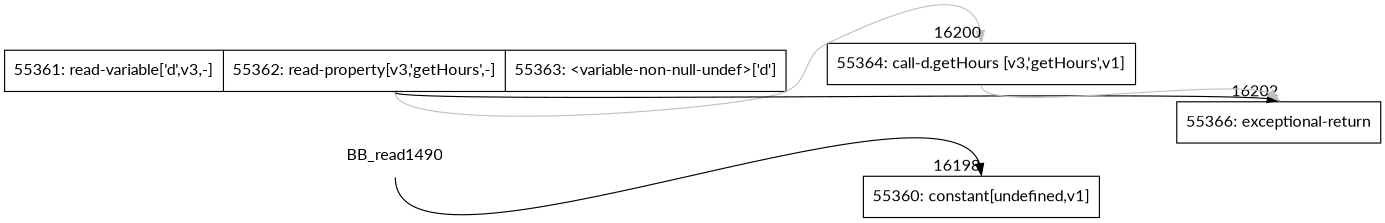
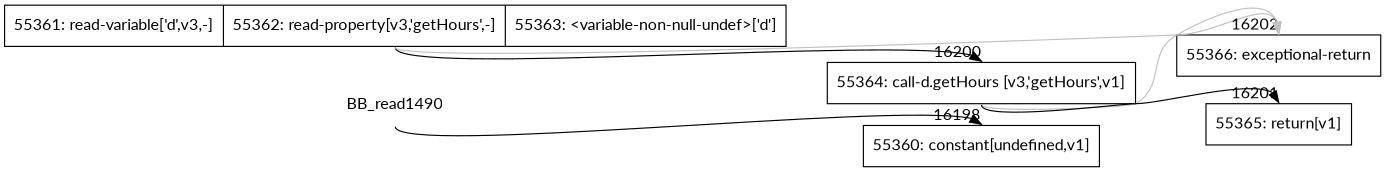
(831, 97) -> (928, 44)
(707, 106) -> (683, 55)
none -> (1279, 124)
